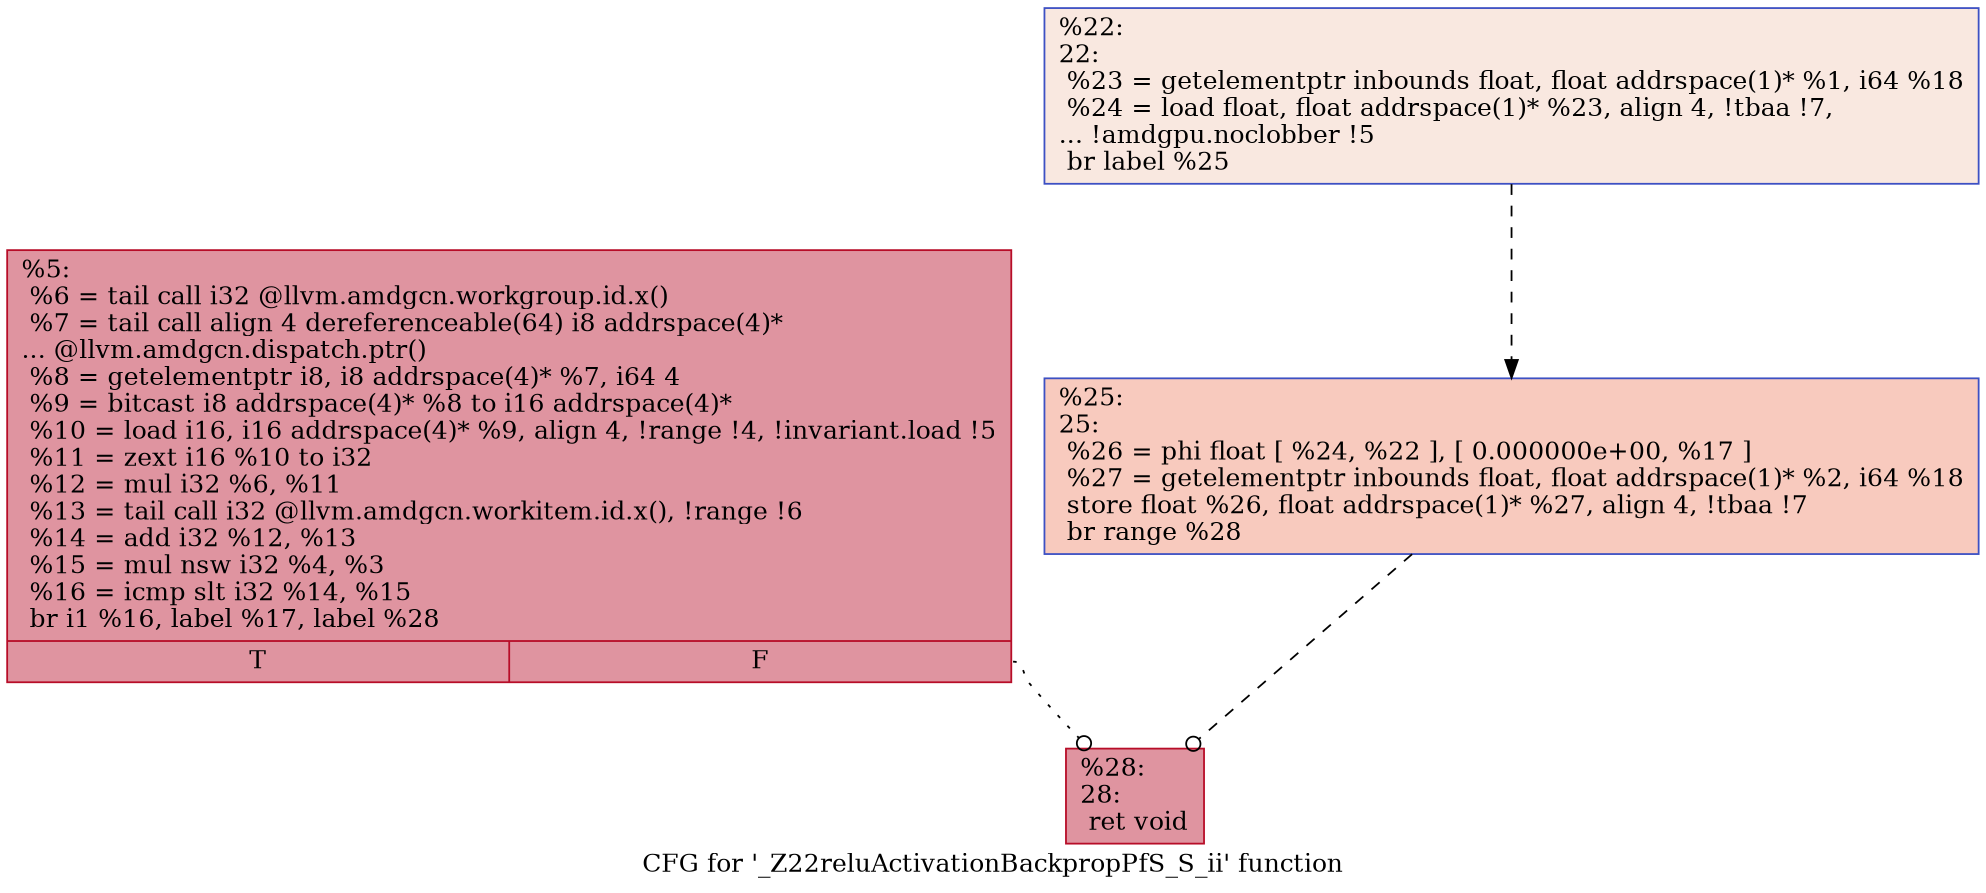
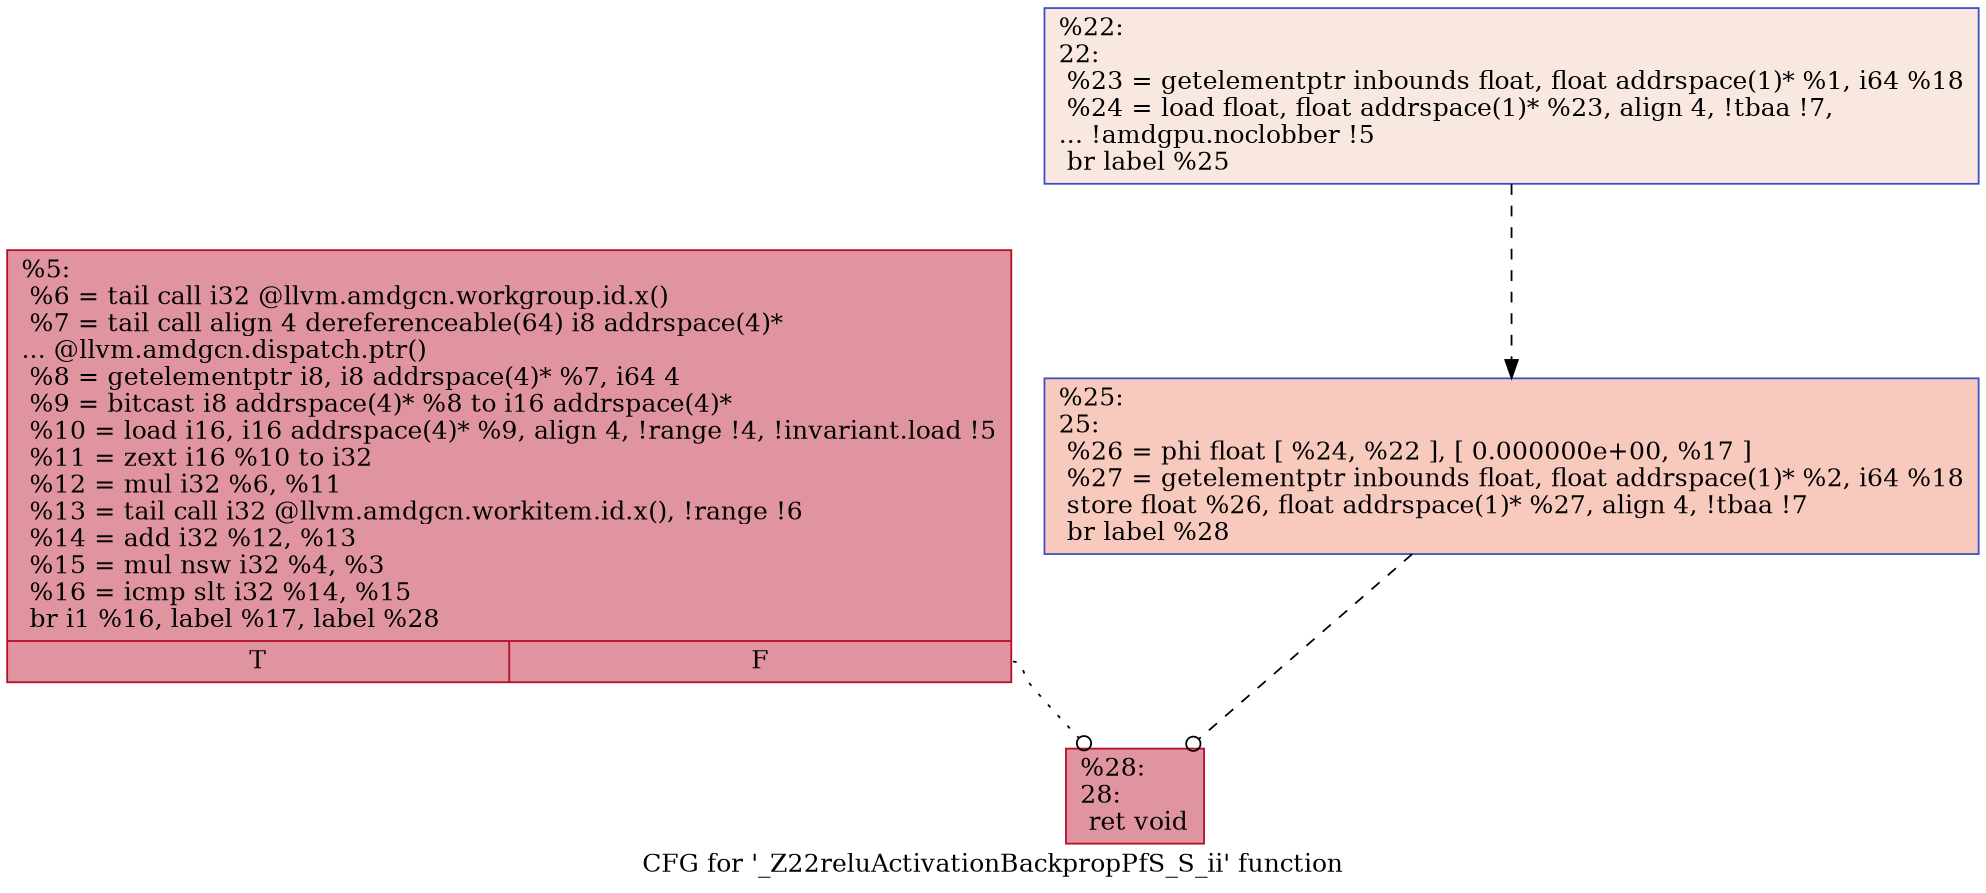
(1151, 533) -> (1145, 533)
